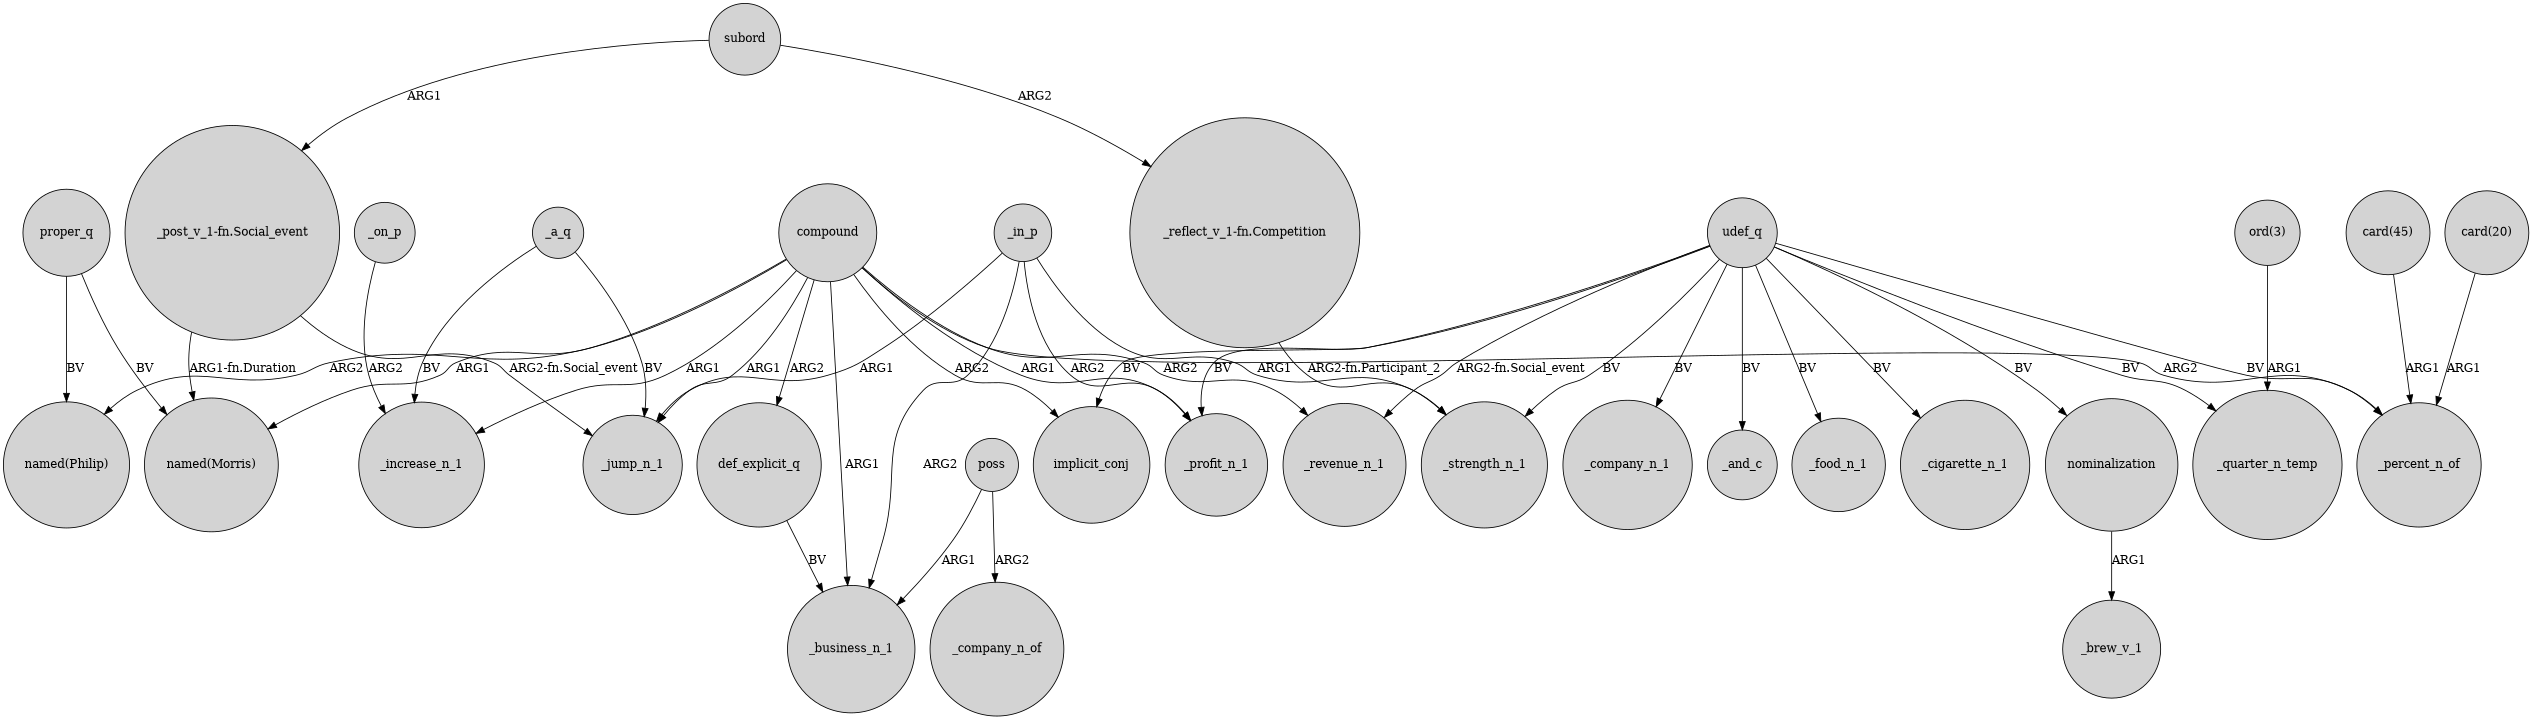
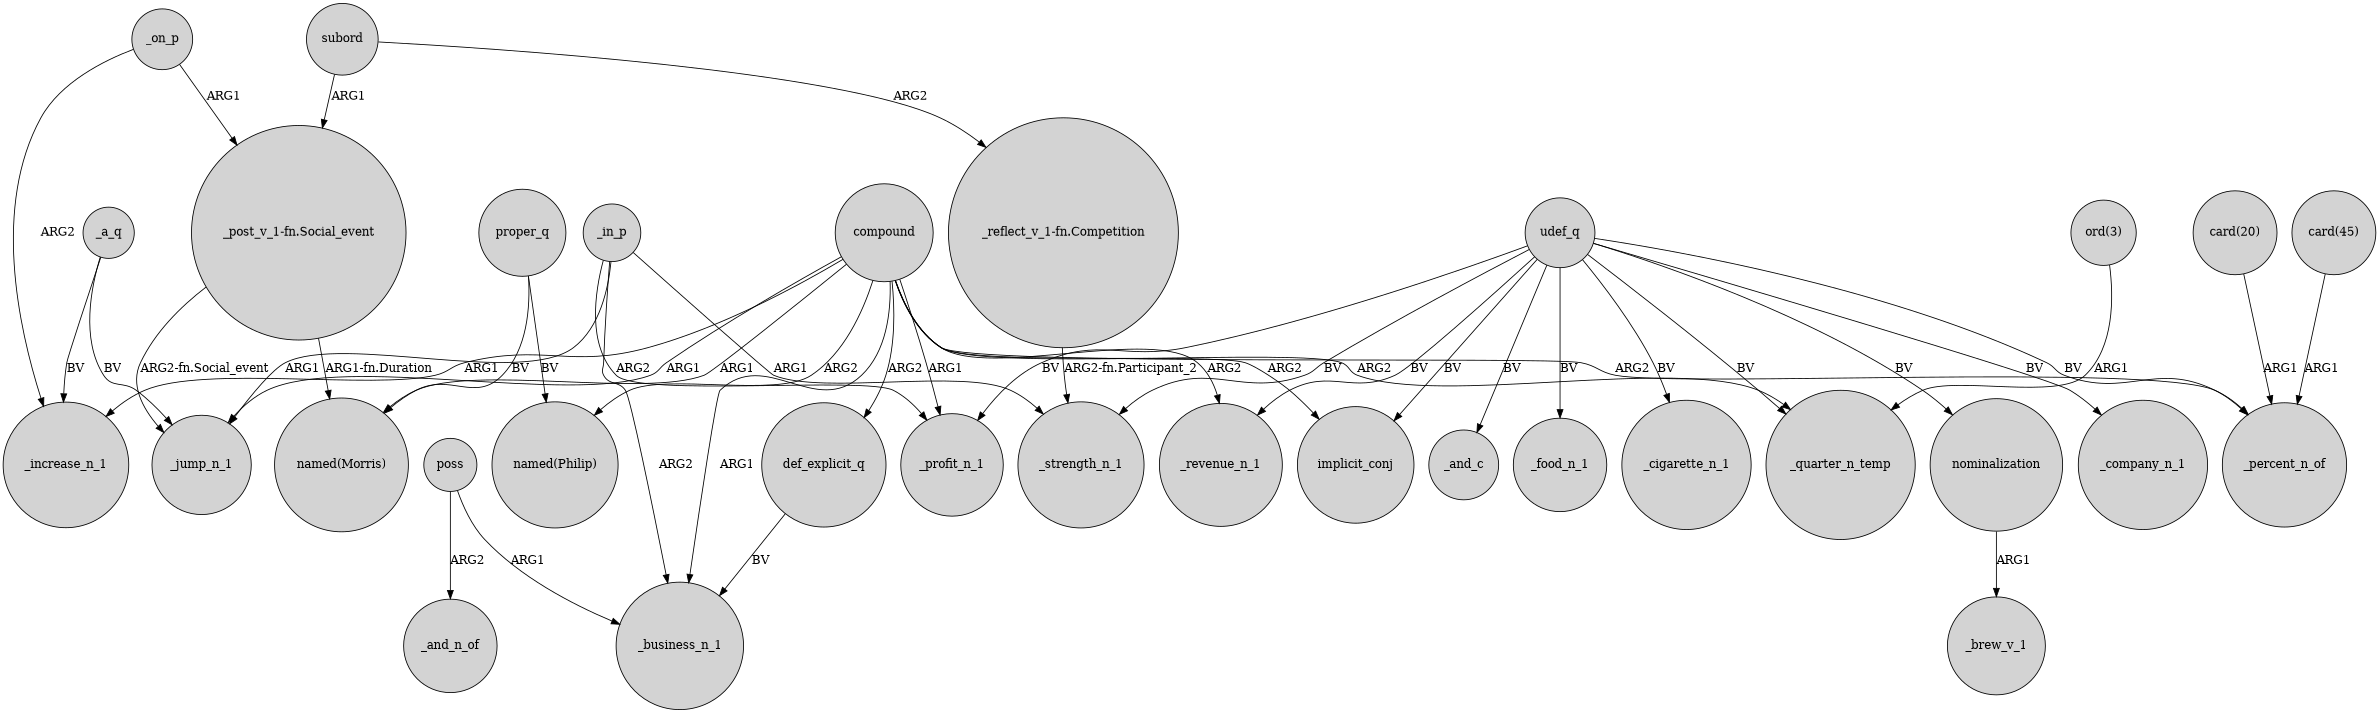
none -> (206, 101)
none -> (1348, 367)
(1521, 369) -> (1419, 369)
(997, 649) -> (450, 646)
